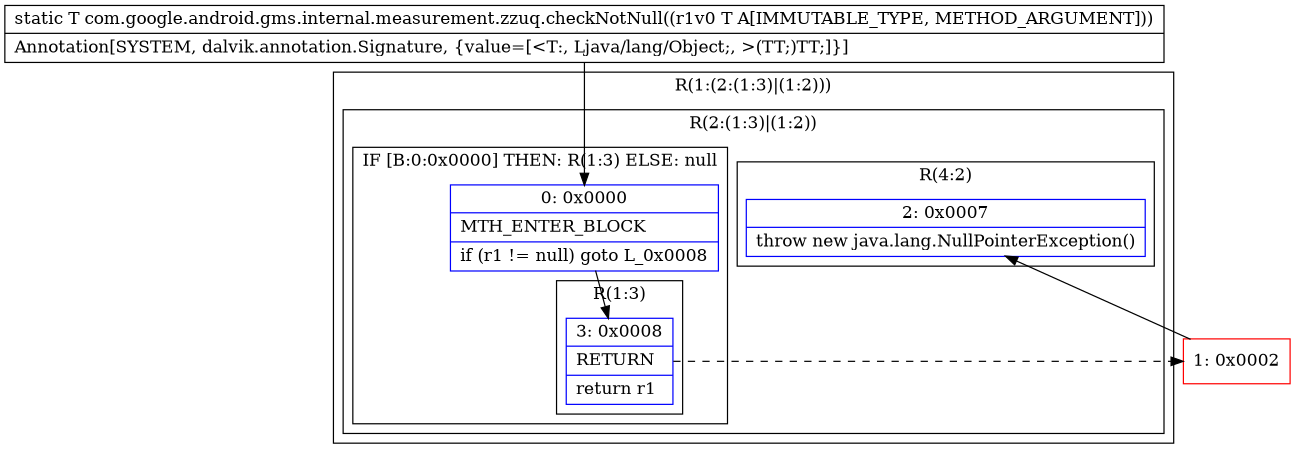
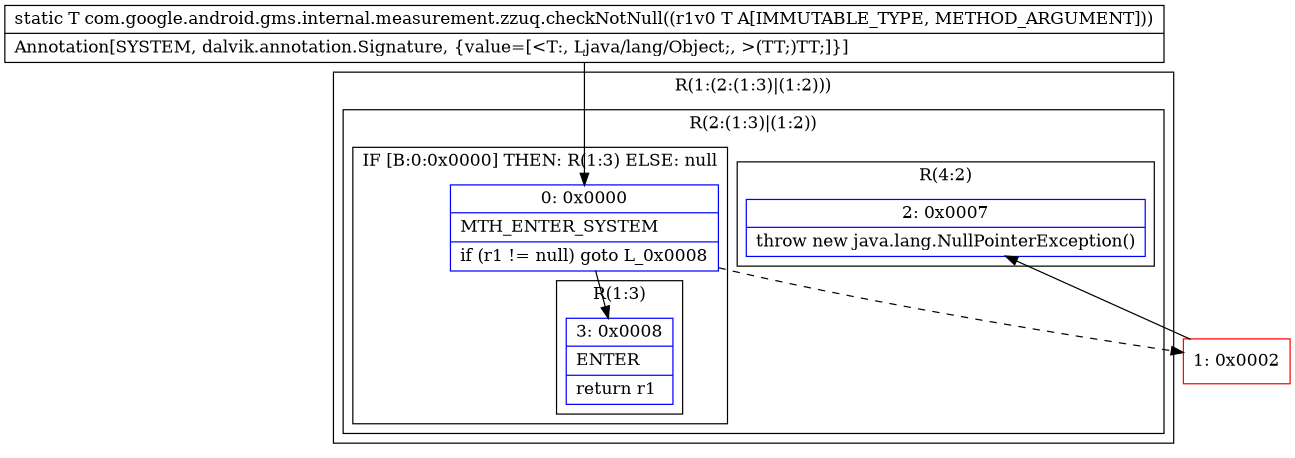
(554, 227) -> (560, 227)
(615, 360) -> (608, 360)
(922, 361) -> (944, 313)
